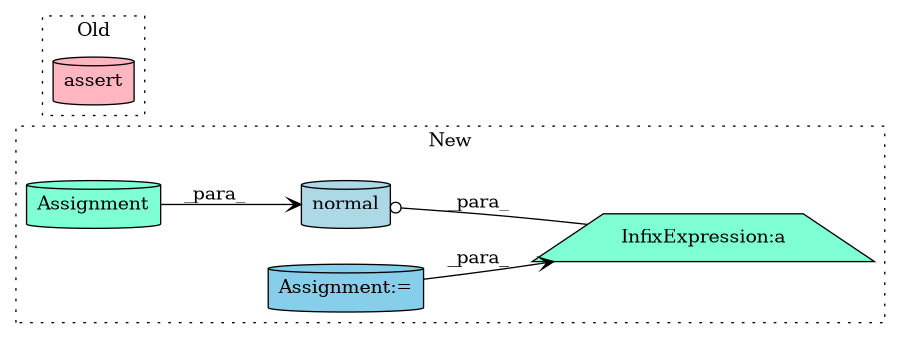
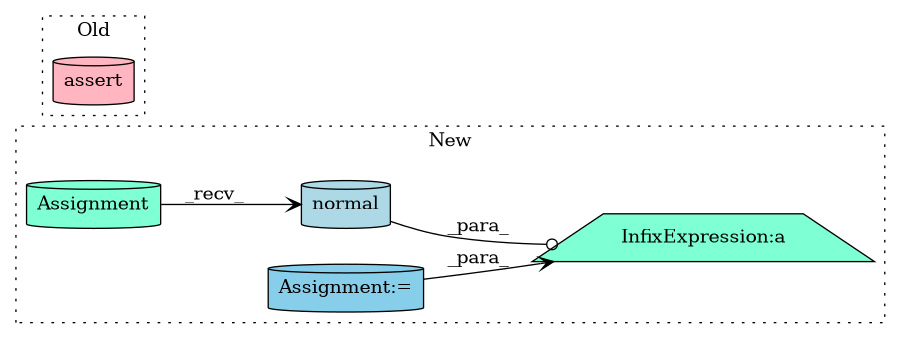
(214, 195) -> (214, 195)
(494, 215) -> (468, 239)
